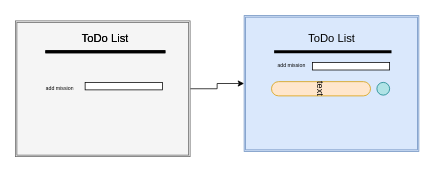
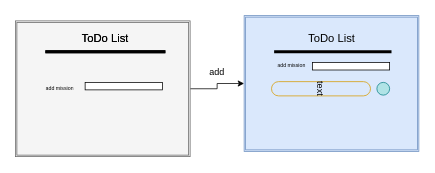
none -> (217, 72)
(321, 89) -> (321, 89)
